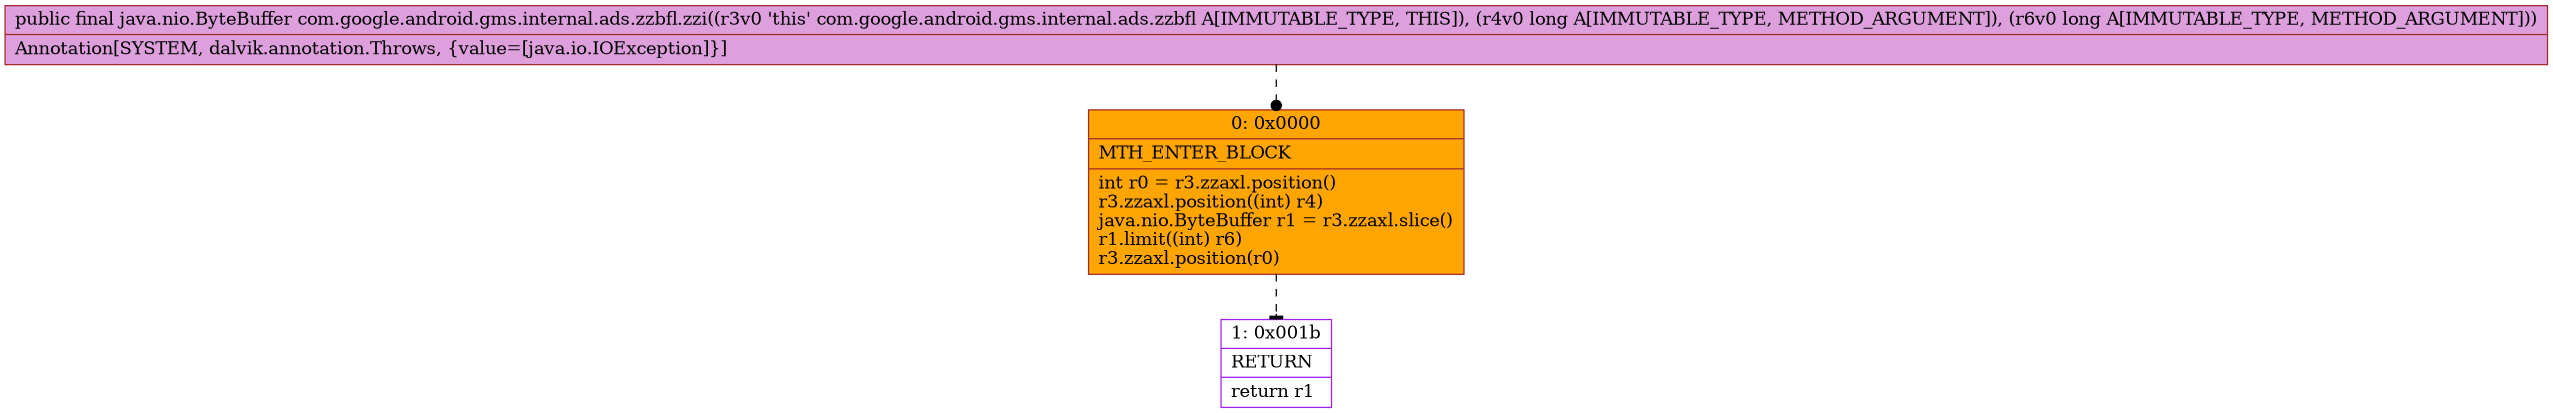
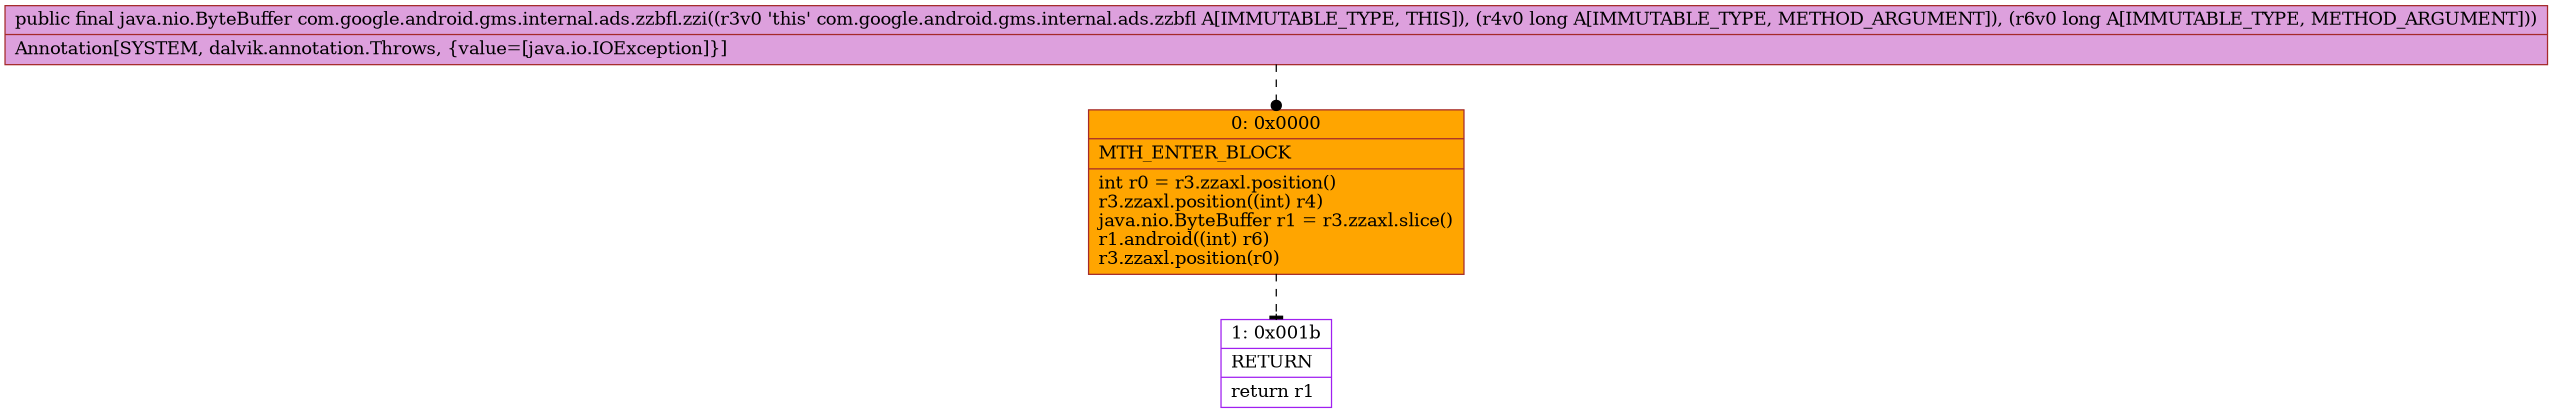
(1171, 240) -> (1184, 240)
